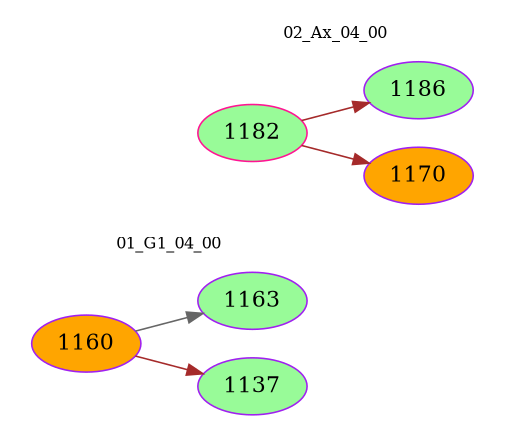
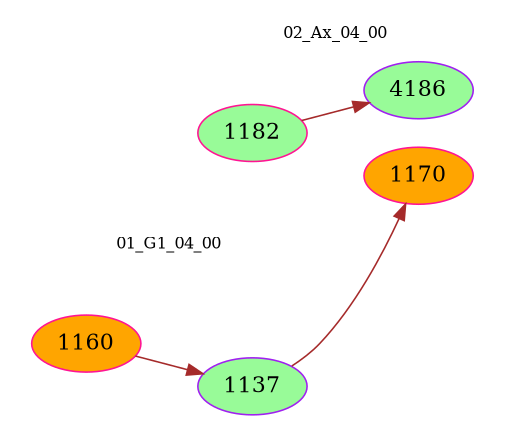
(419, 90) -> (419, 90)
(328, 152) -> (355, 299)
(419, 176) -> (419, 176)
(252, 301) -> none
(86, 344) -> (86, 344)
